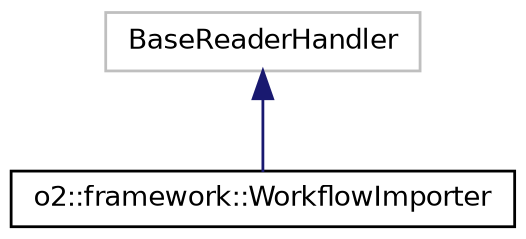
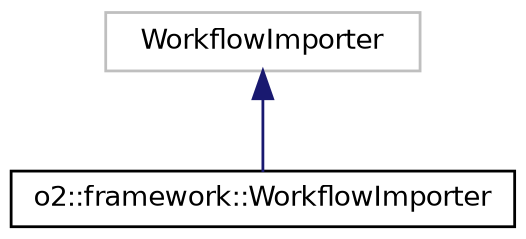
(263, 42) -> (263, 42)
